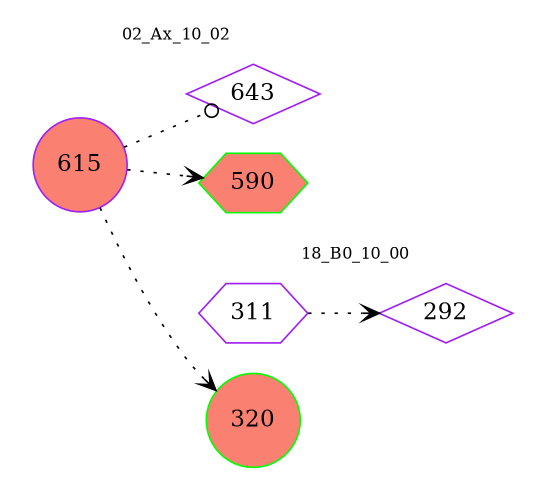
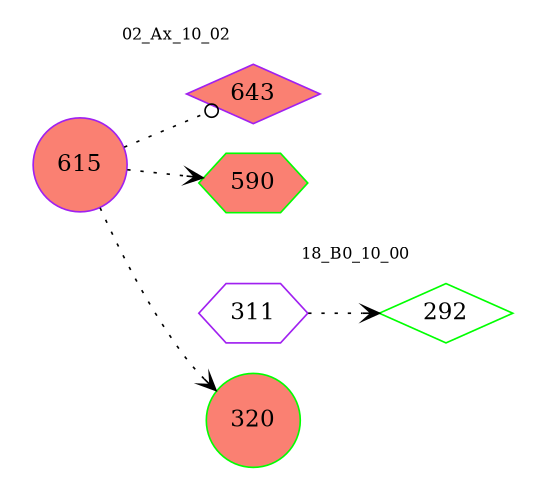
(253, 94) -> (253, 94)
(446, 313) -> (446, 313)
